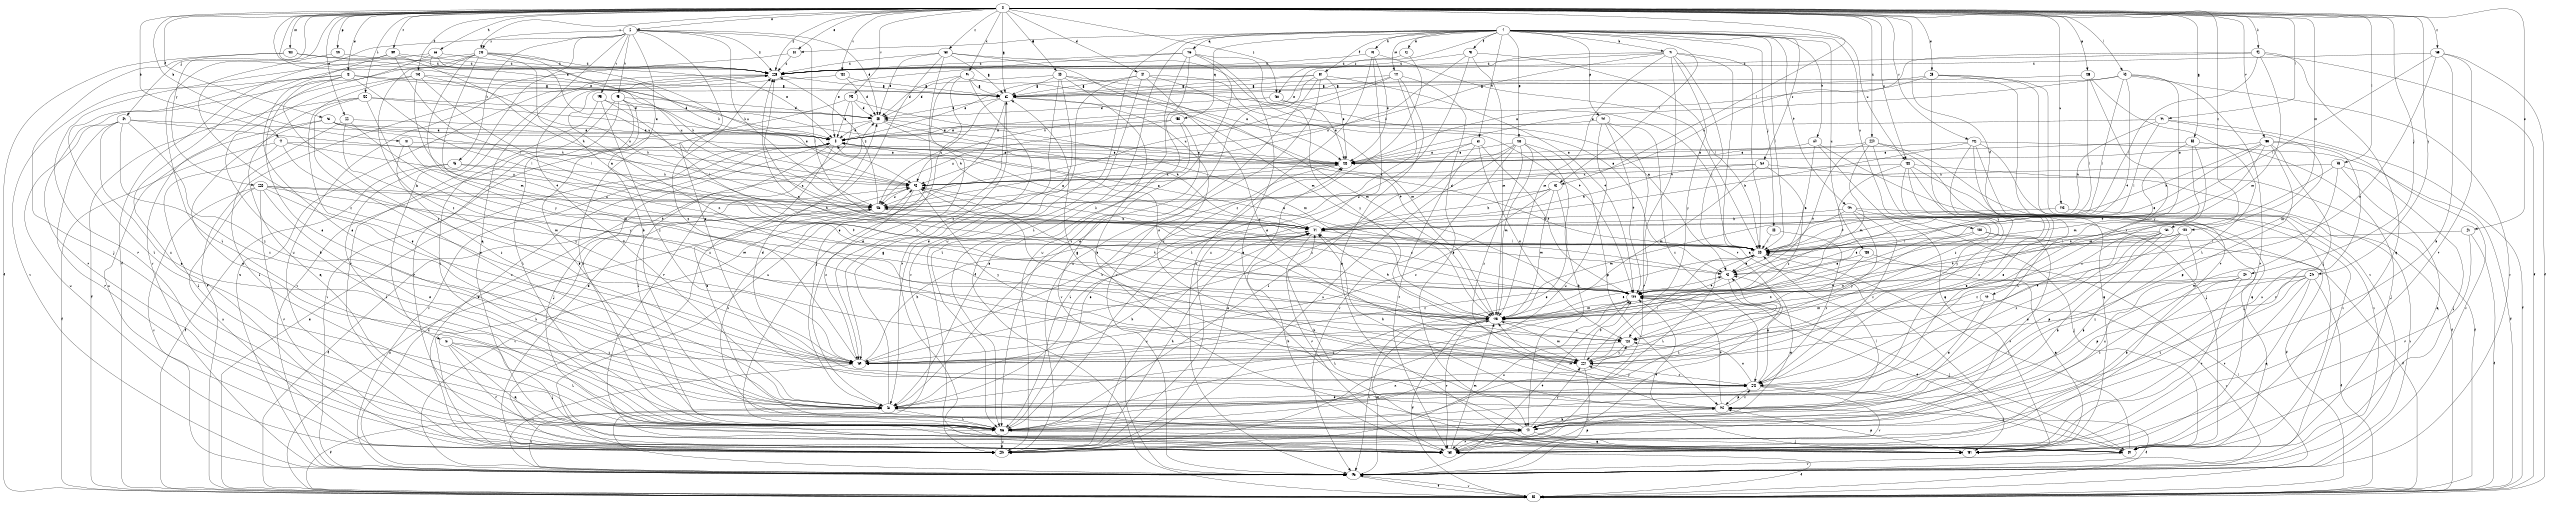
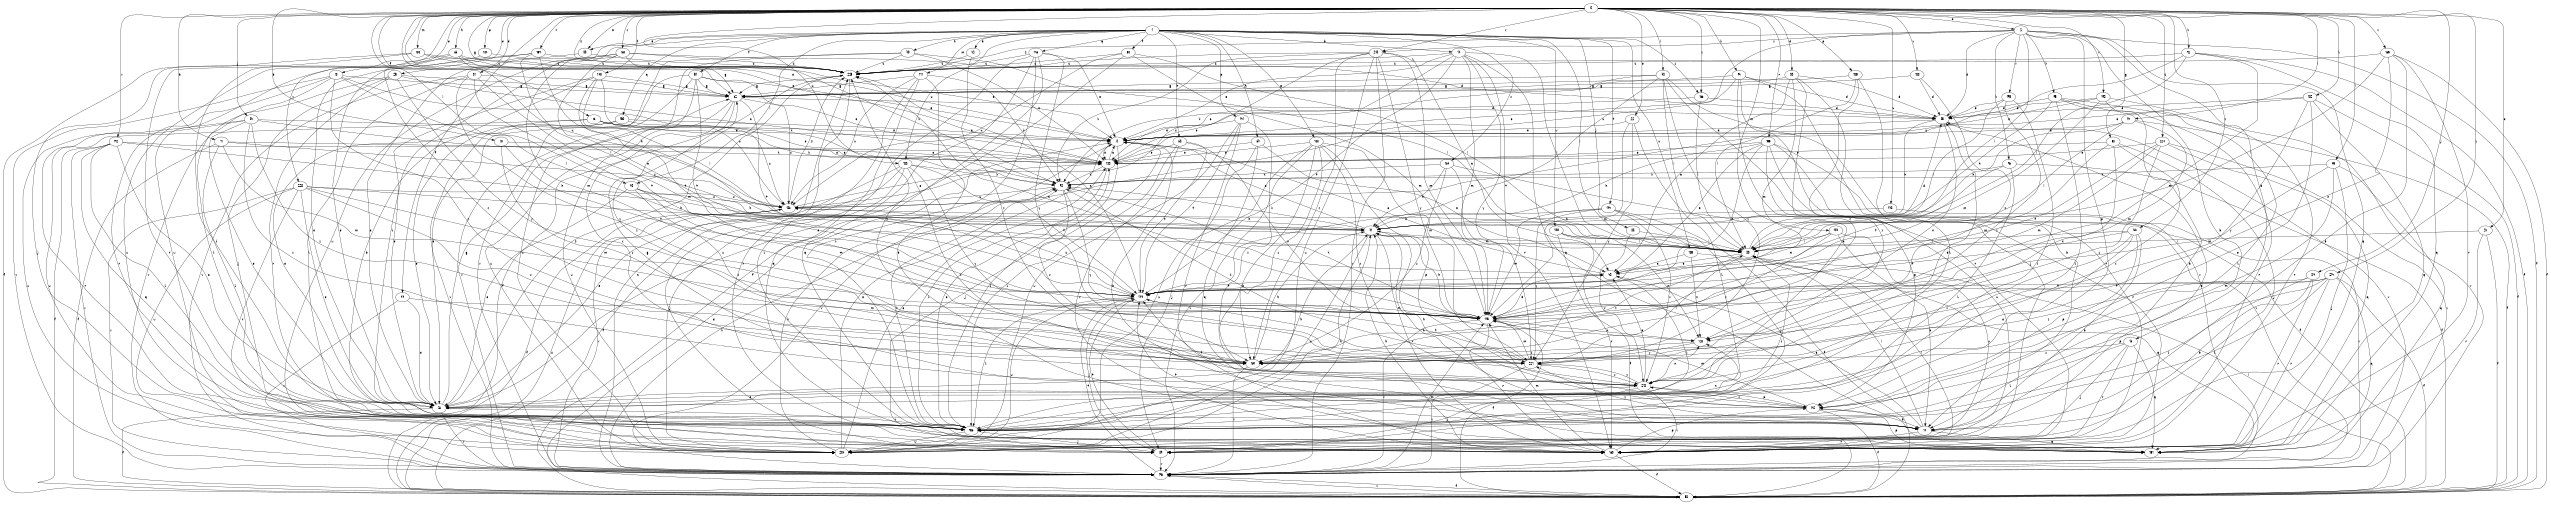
(1470, 53) -> (1128, 53)
(966, 226) -> none
